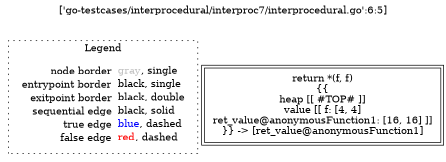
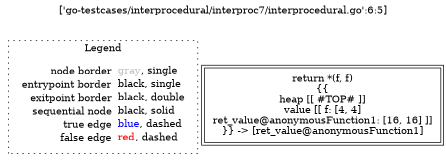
(74, 112) -> (74, 112)
